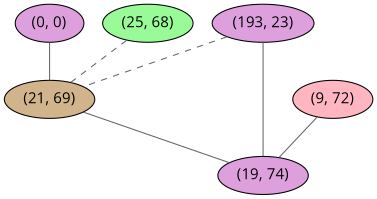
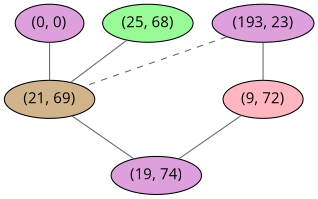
(99, 61) -> (99, 61)
(263, 99) -> (263, 61)
